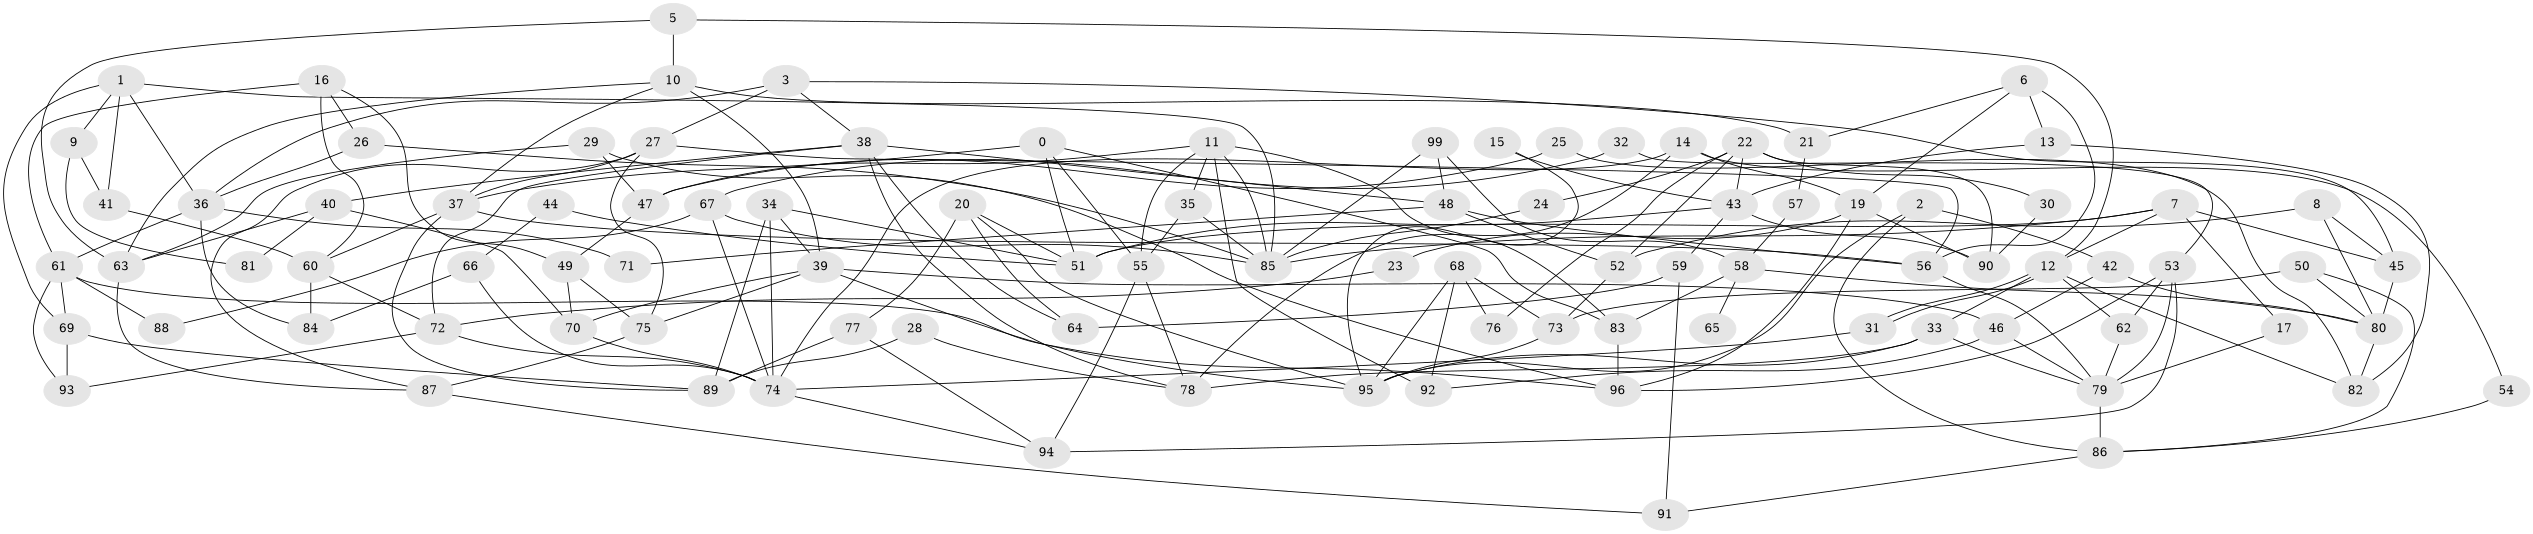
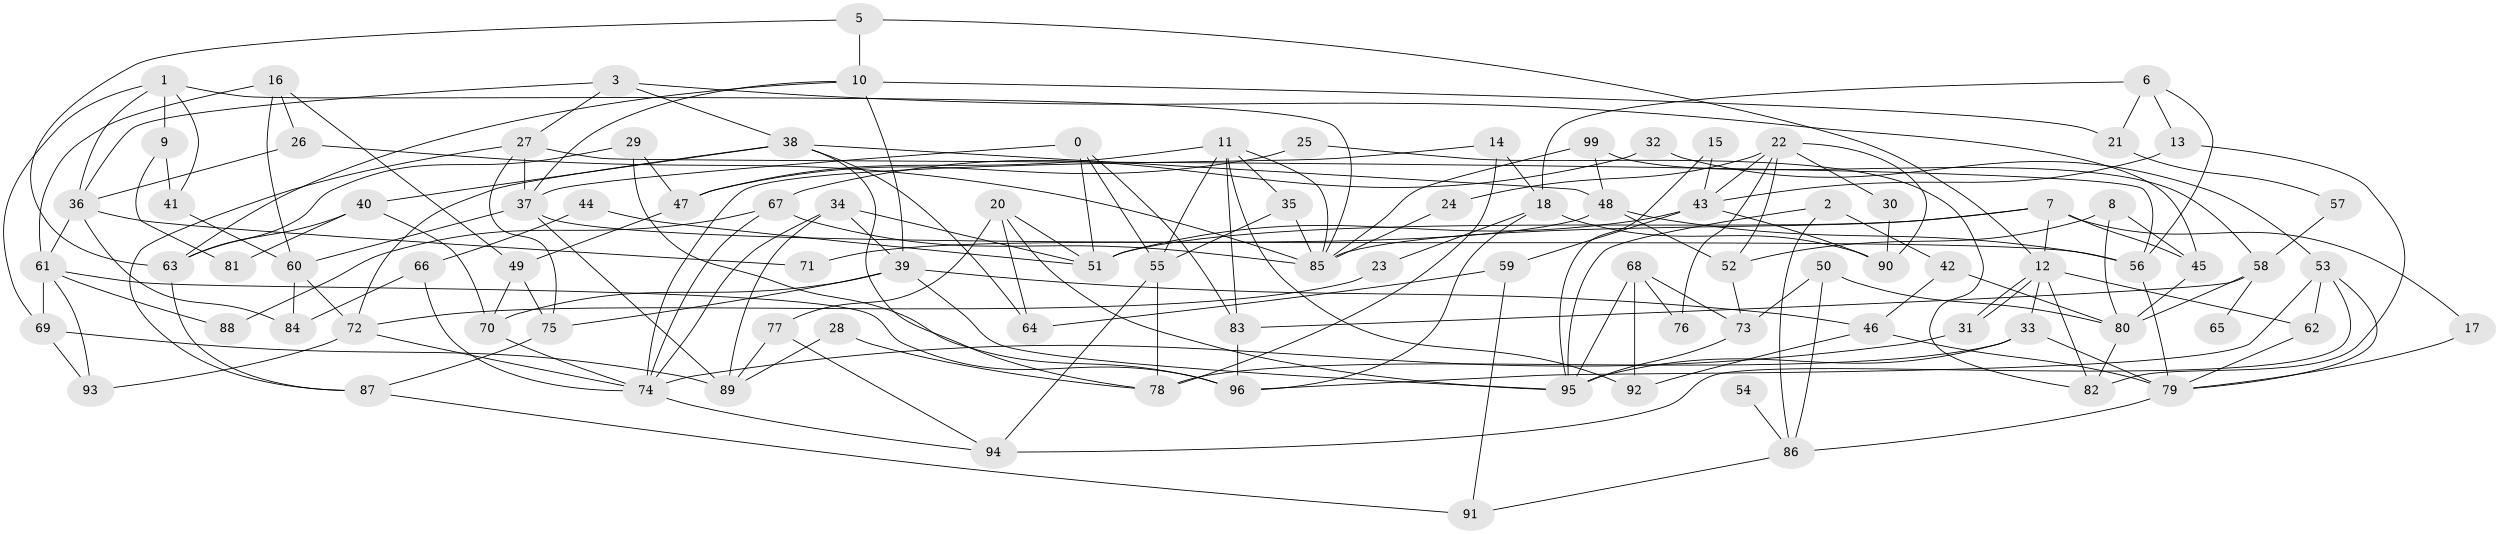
(2238, 171) -> none
(1858, 205) -> (1544, 205)
